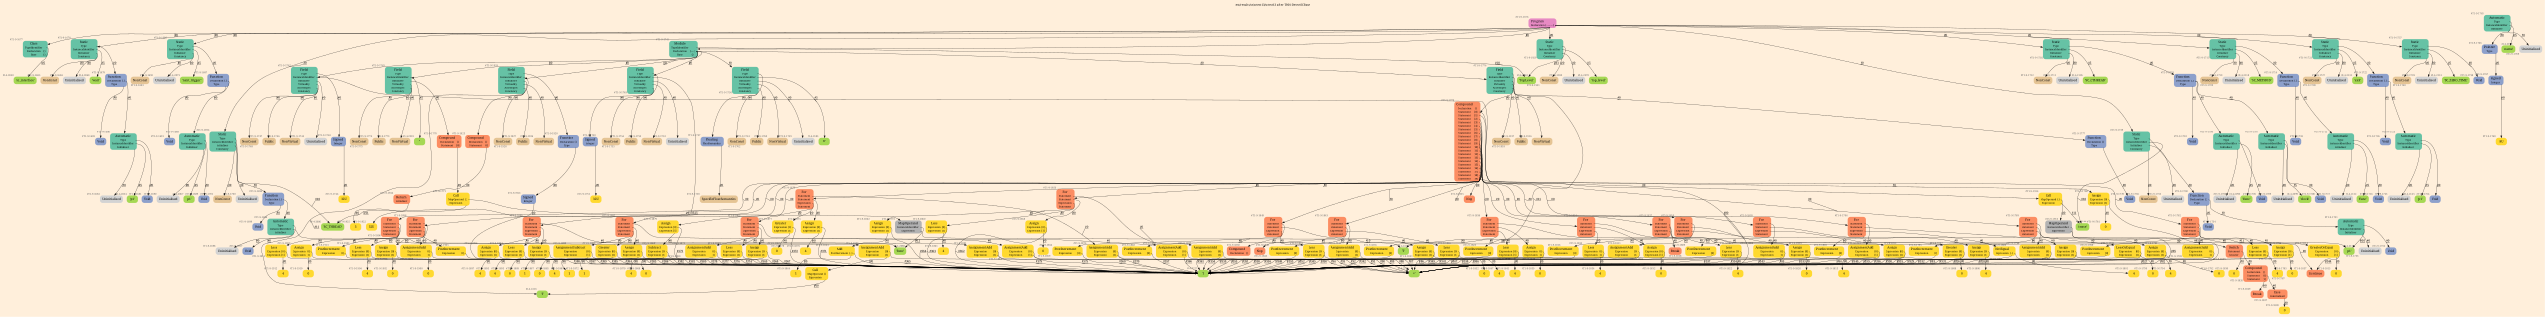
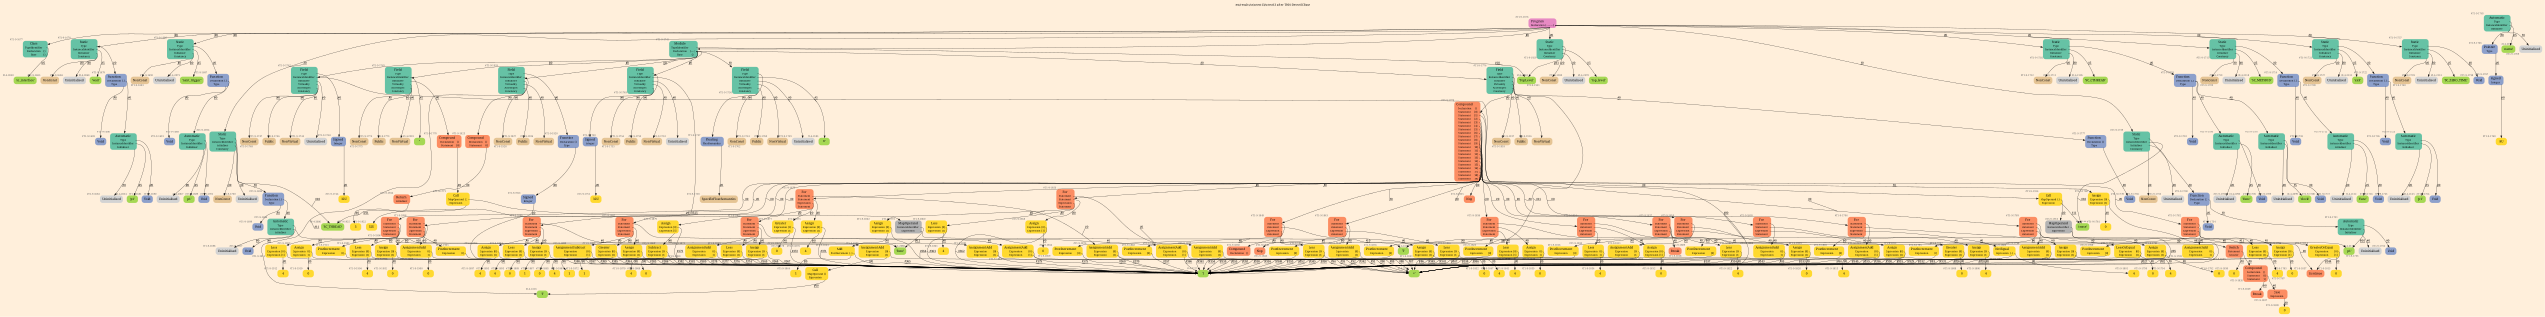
(2277, 296) -> (2277, 296)
